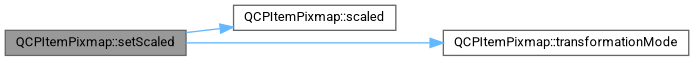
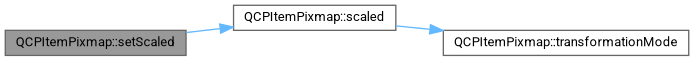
(308, 43) -> (413, 28)
